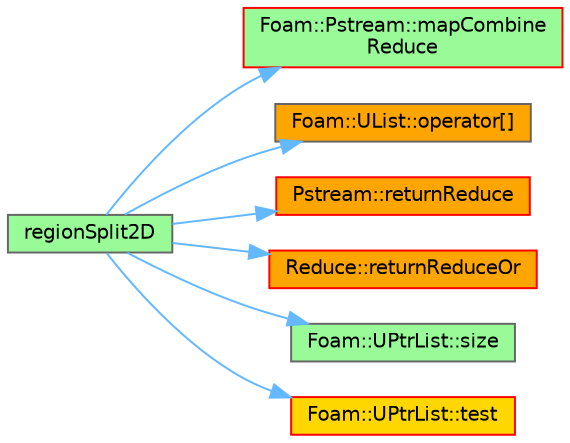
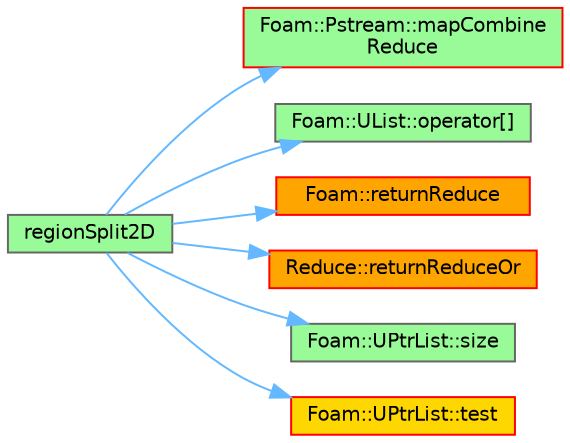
(403, 123) -> (403, 123)
(403, 196) -> (403, 196)
